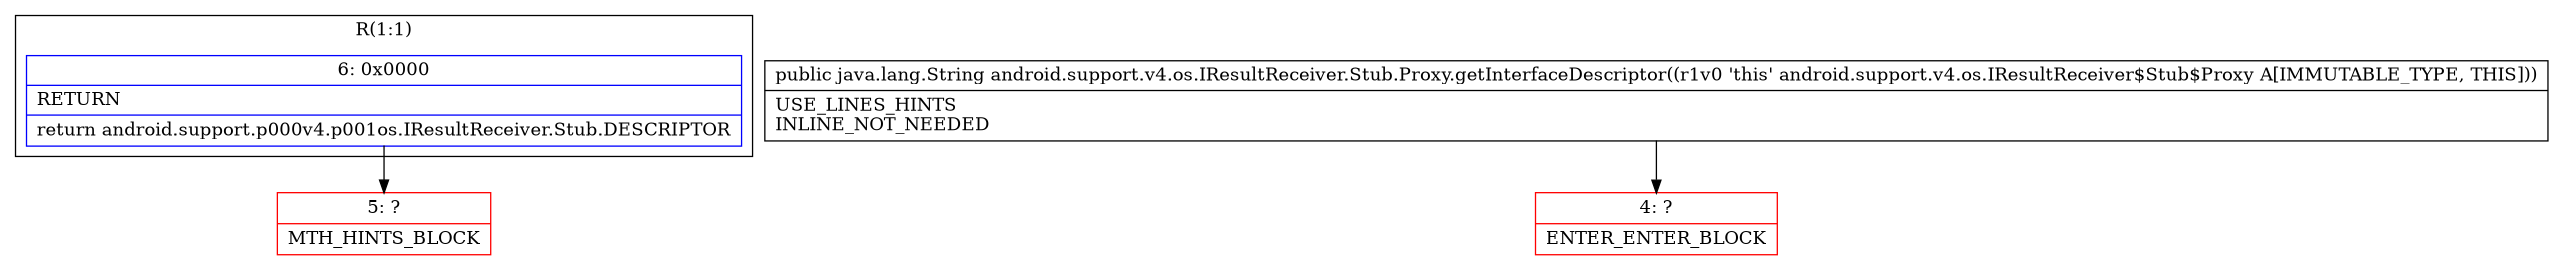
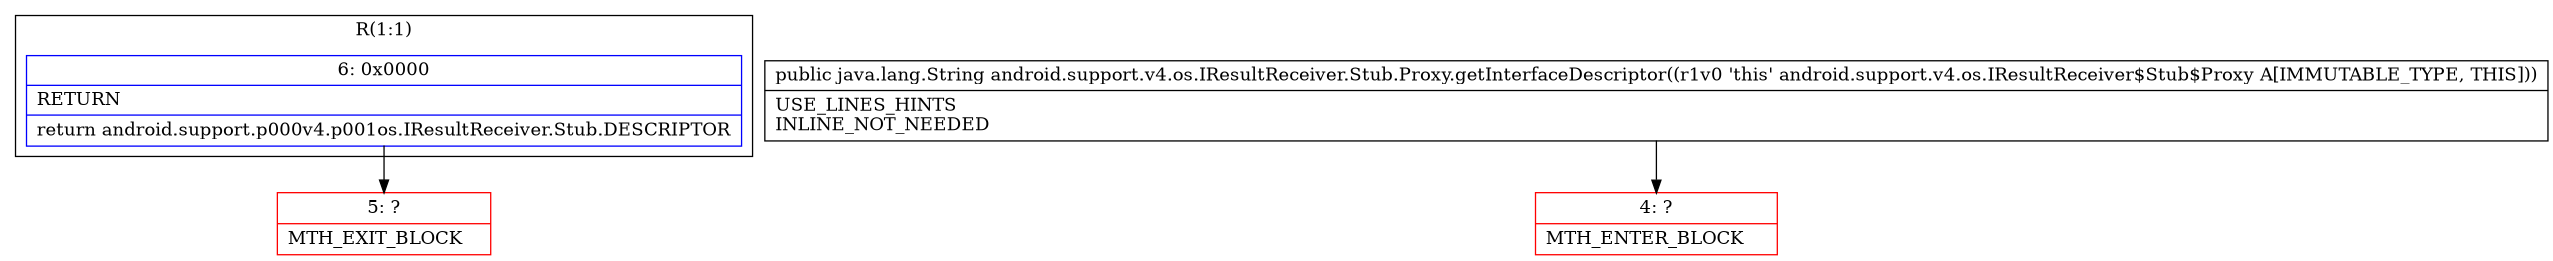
(384, 239) -> (376, 239)
(1656, 239) -> (1645, 239)
